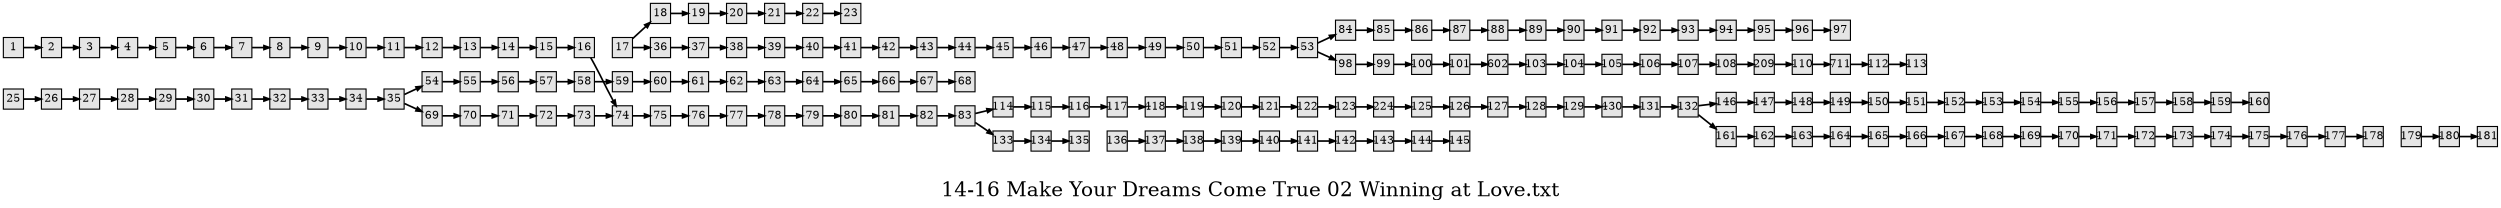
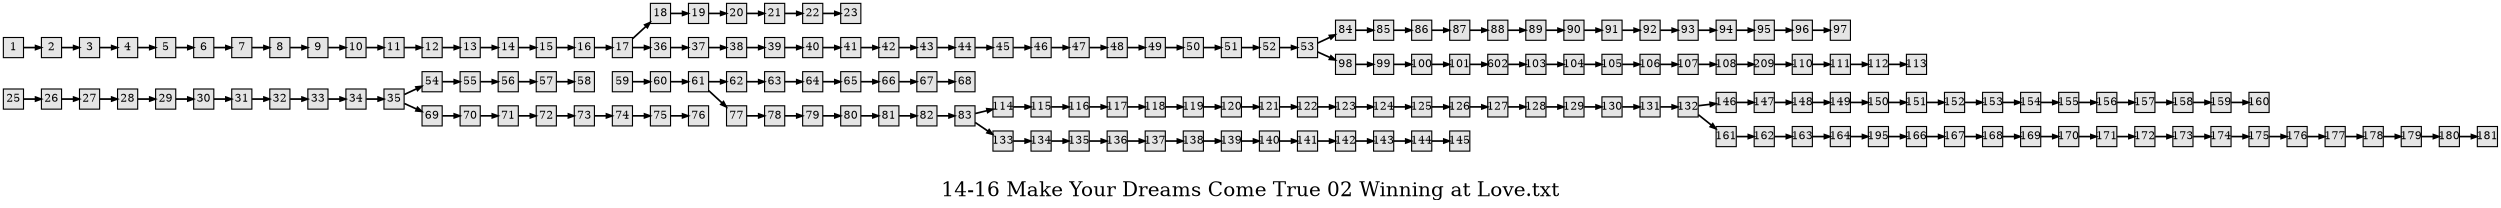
(1840, 64) -> (1840, 64)
(602, 78) -> (601, 48)
(599, 82) -> none
(1155, 107) -> (1155, 107)
(1384, 107) -> (1384, 107)
(1612, 107) -> (1612, 107)
(715, 116) -> (715, 97)
(1878, 137) -> (1878, 137)
none -> (2389, 137)
none -> (1095, 141)
